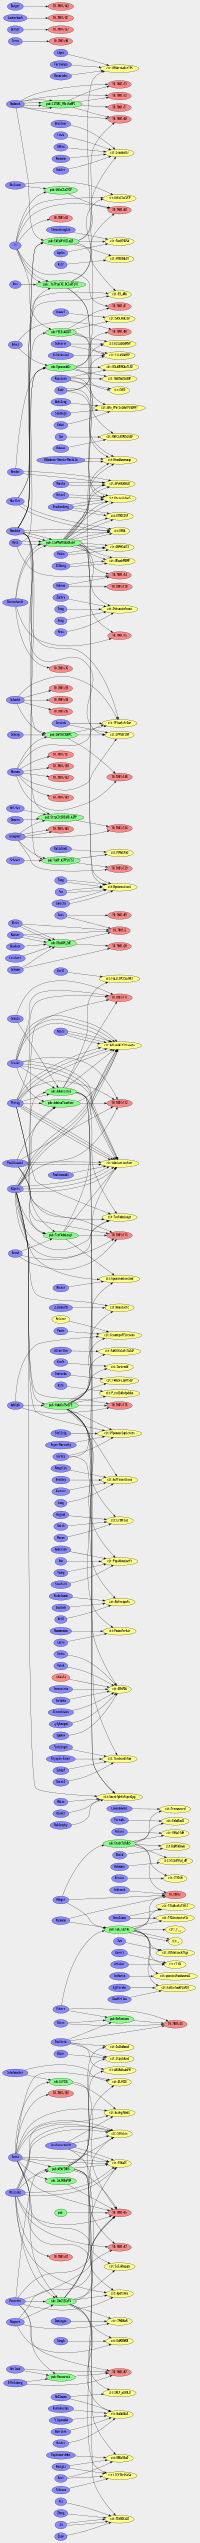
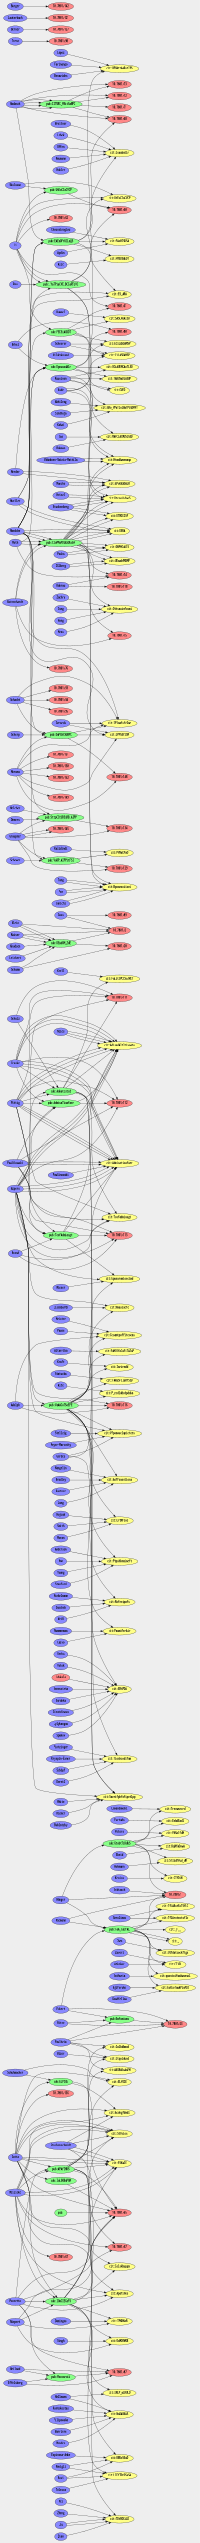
(61, 1319) -> (61, 1319)
